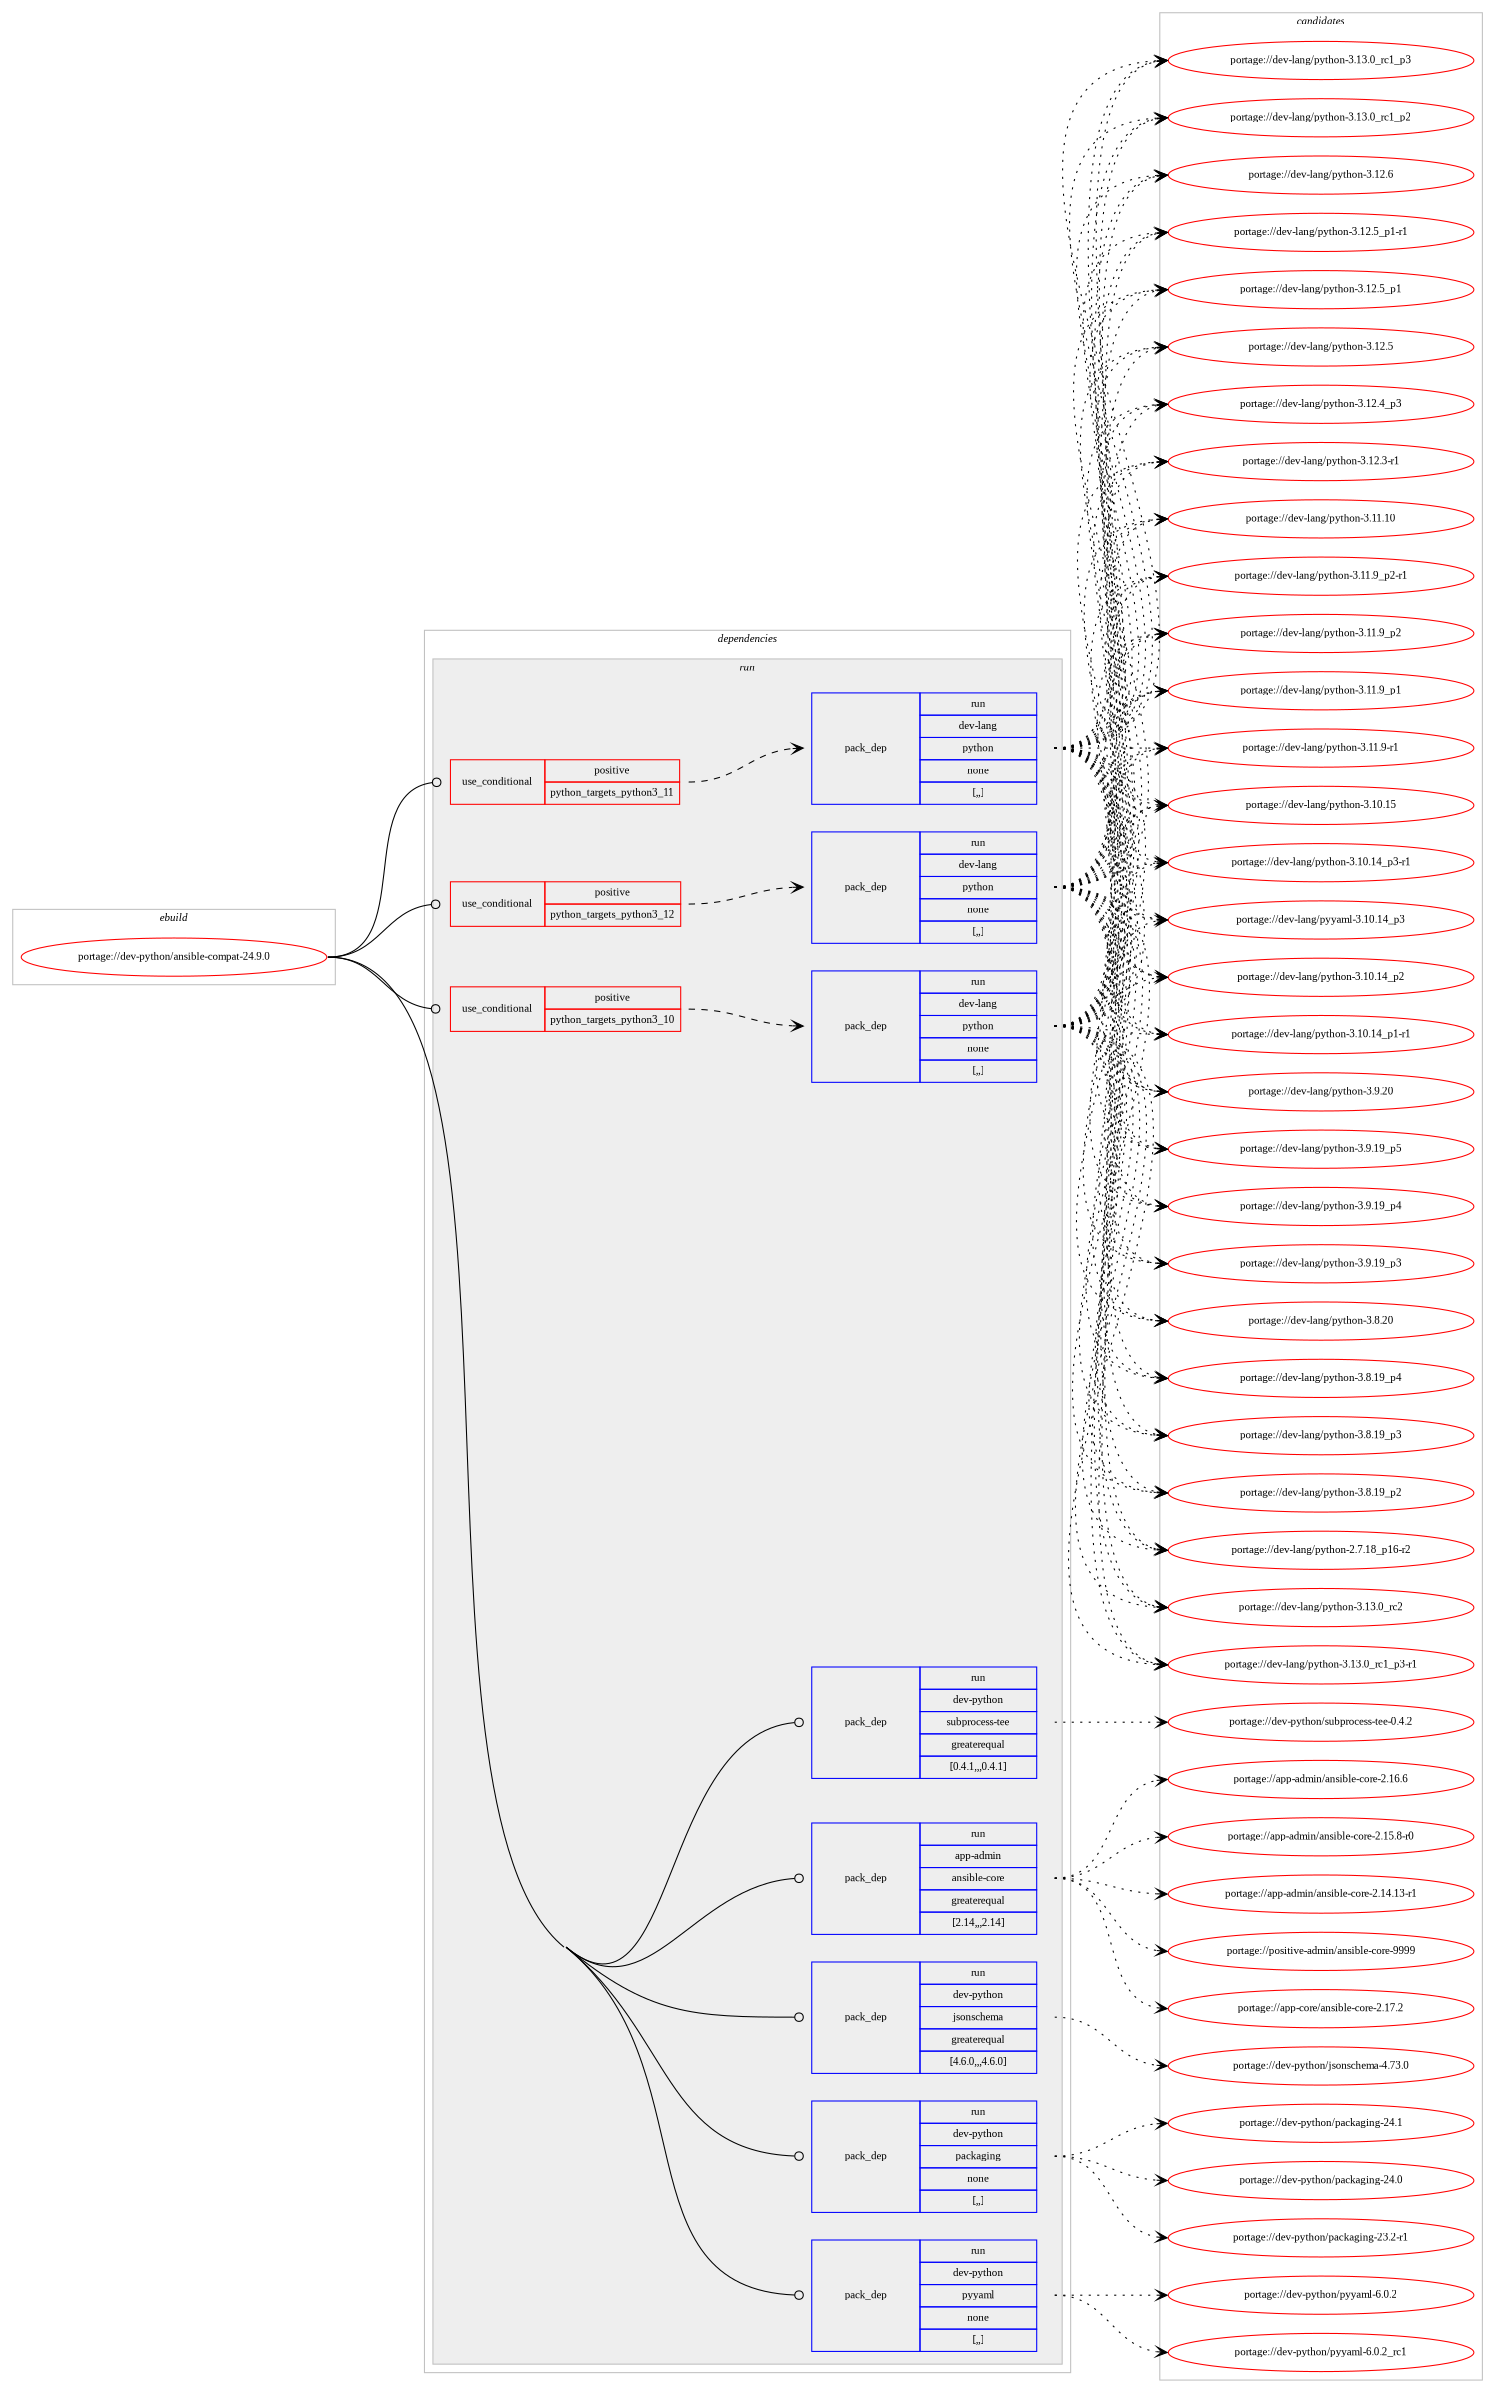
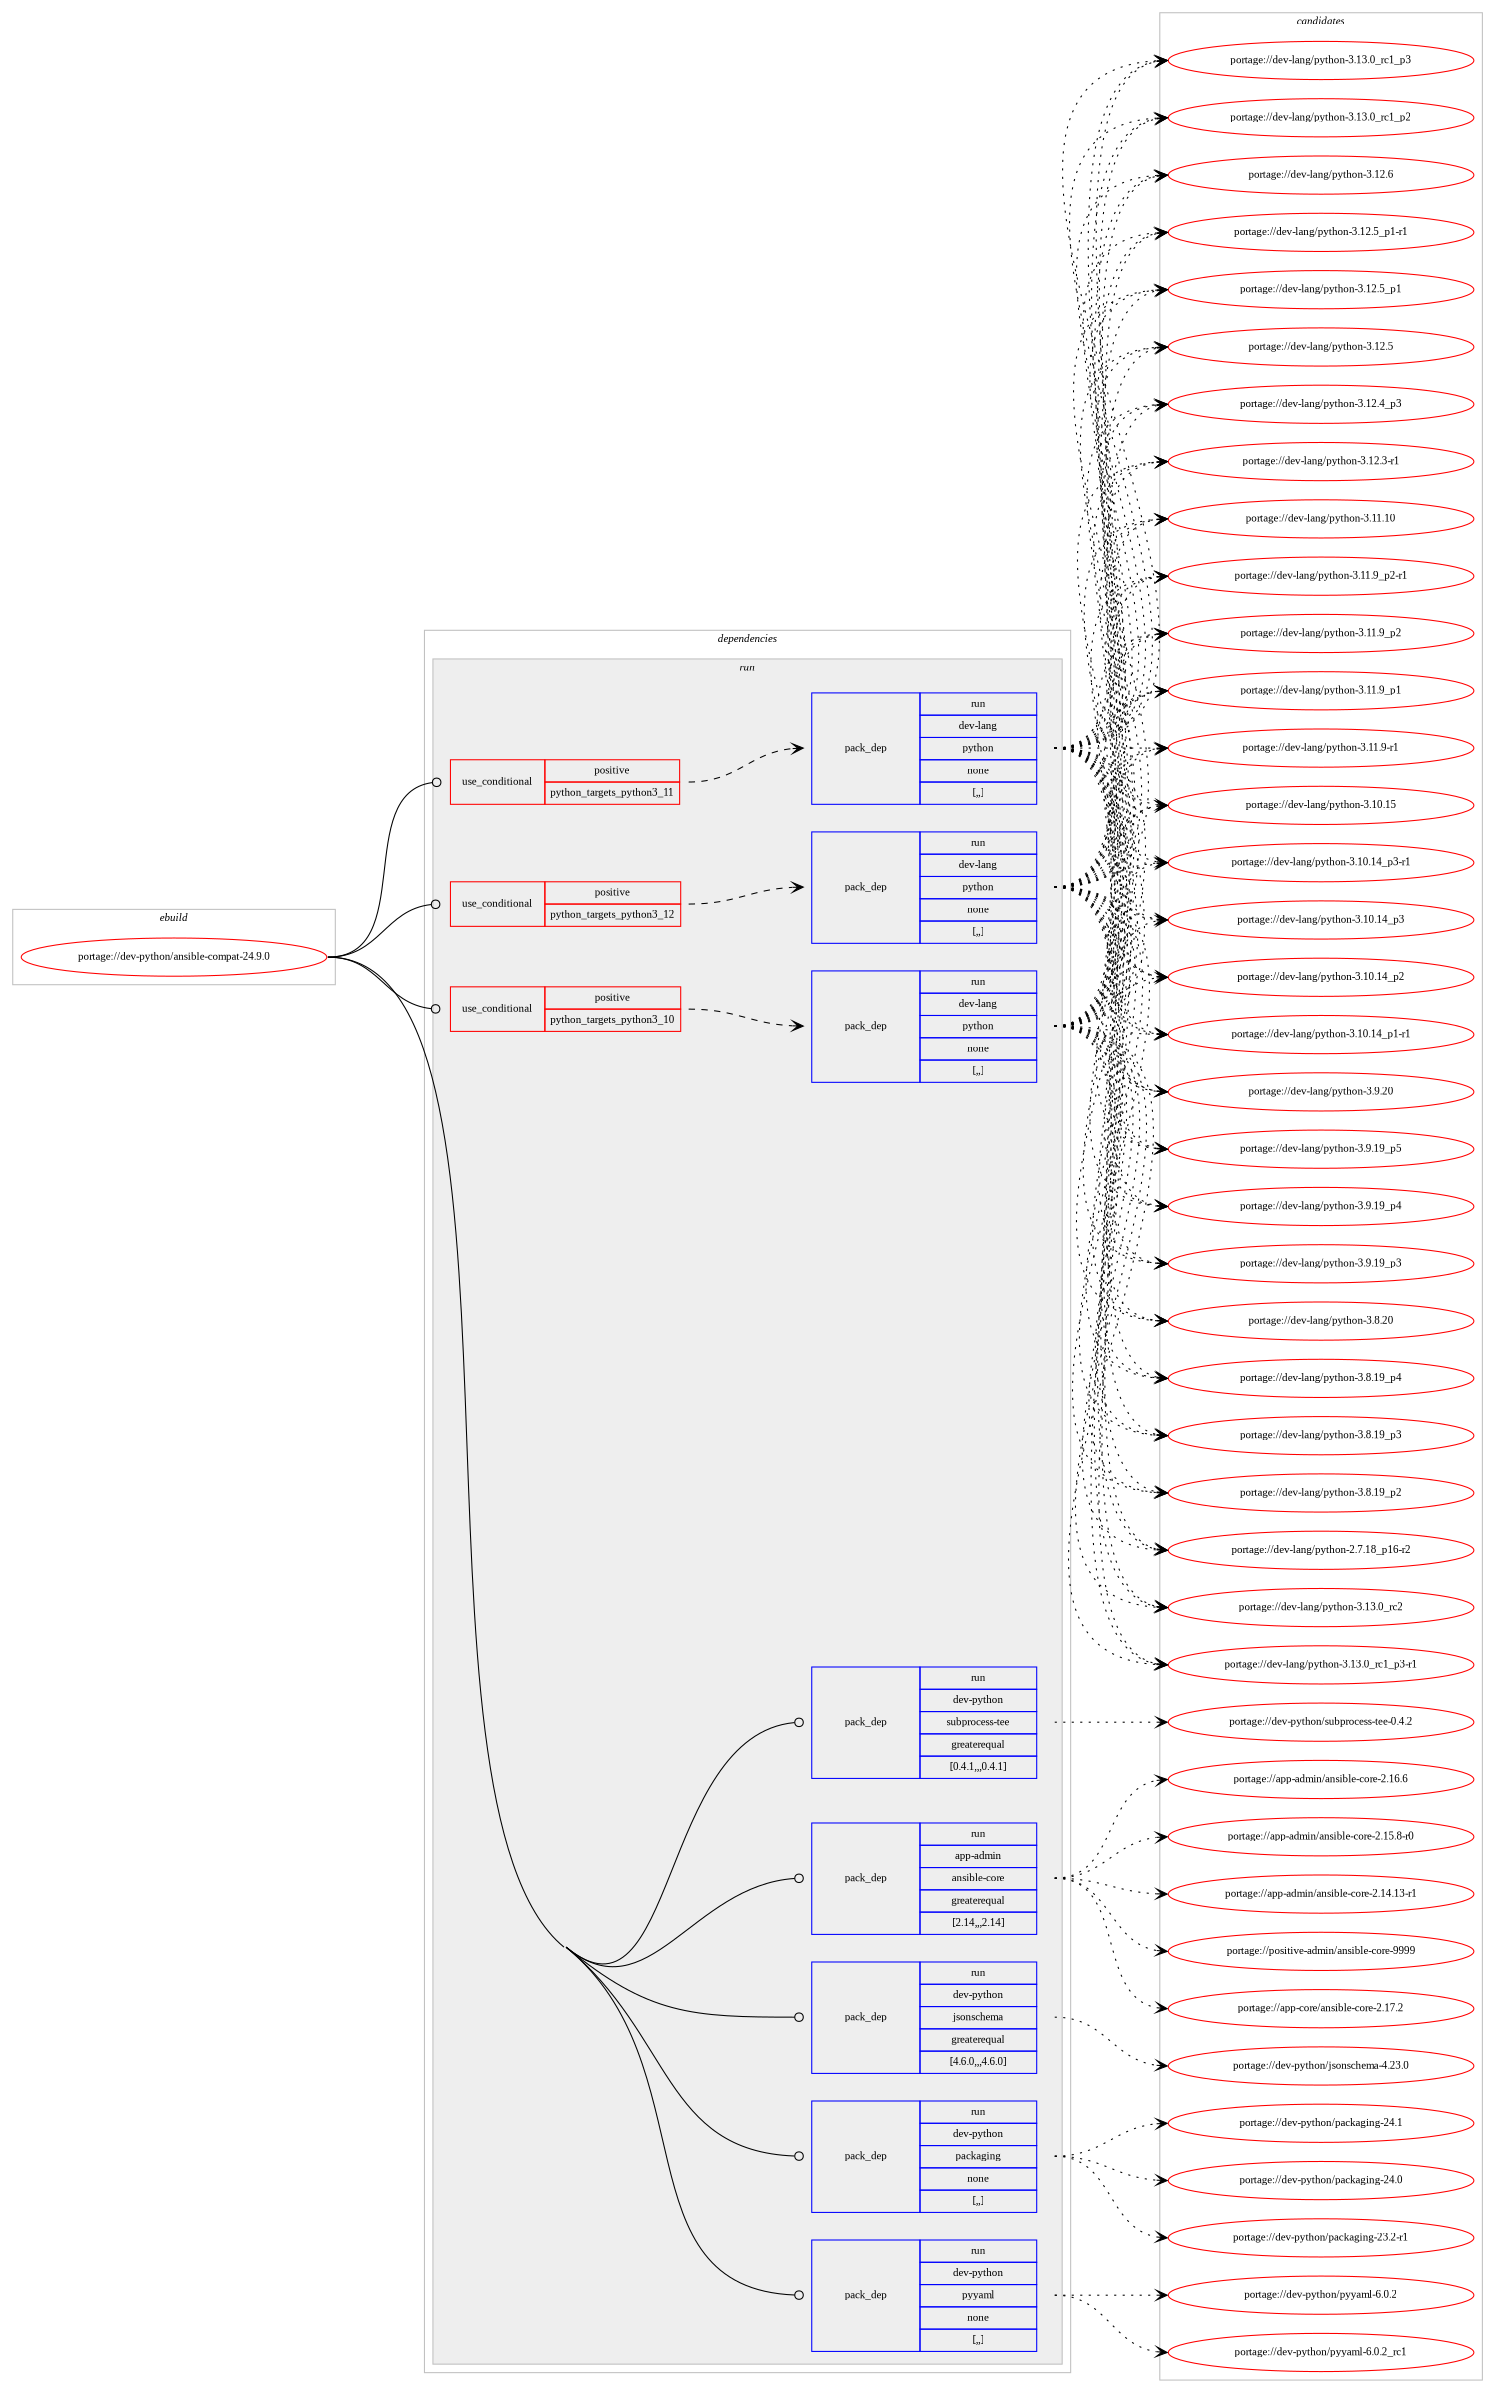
(1321, 920) -> (1321, 920)
(1321, 2066) -> (1321, 2066)
